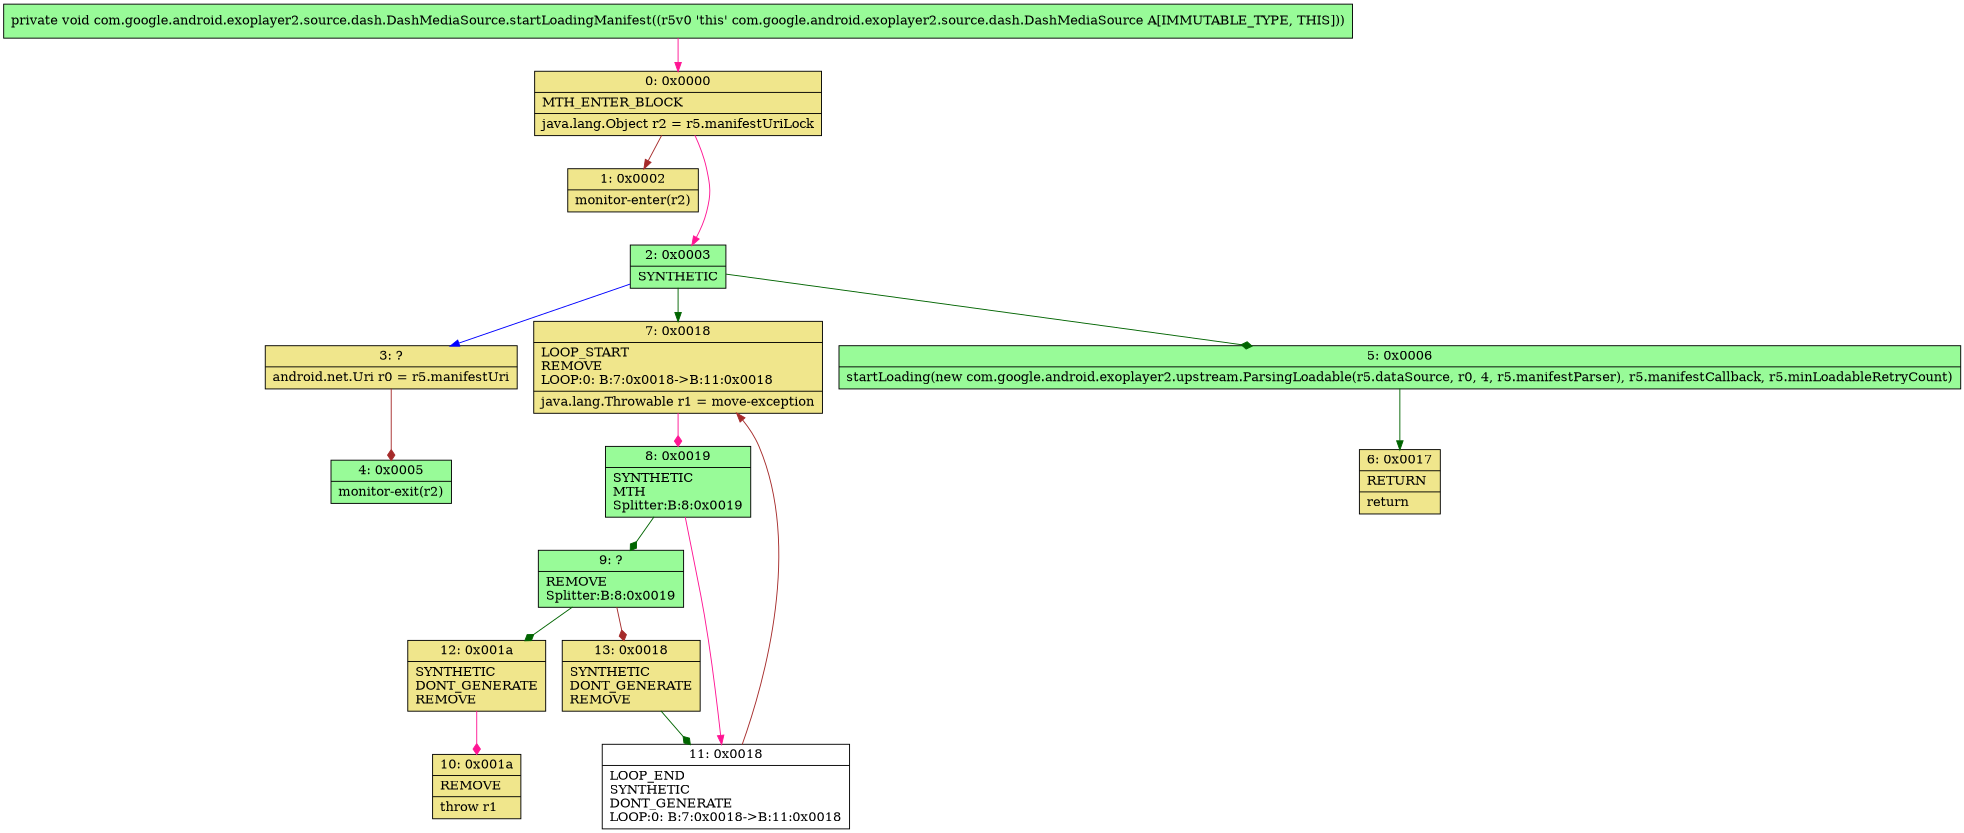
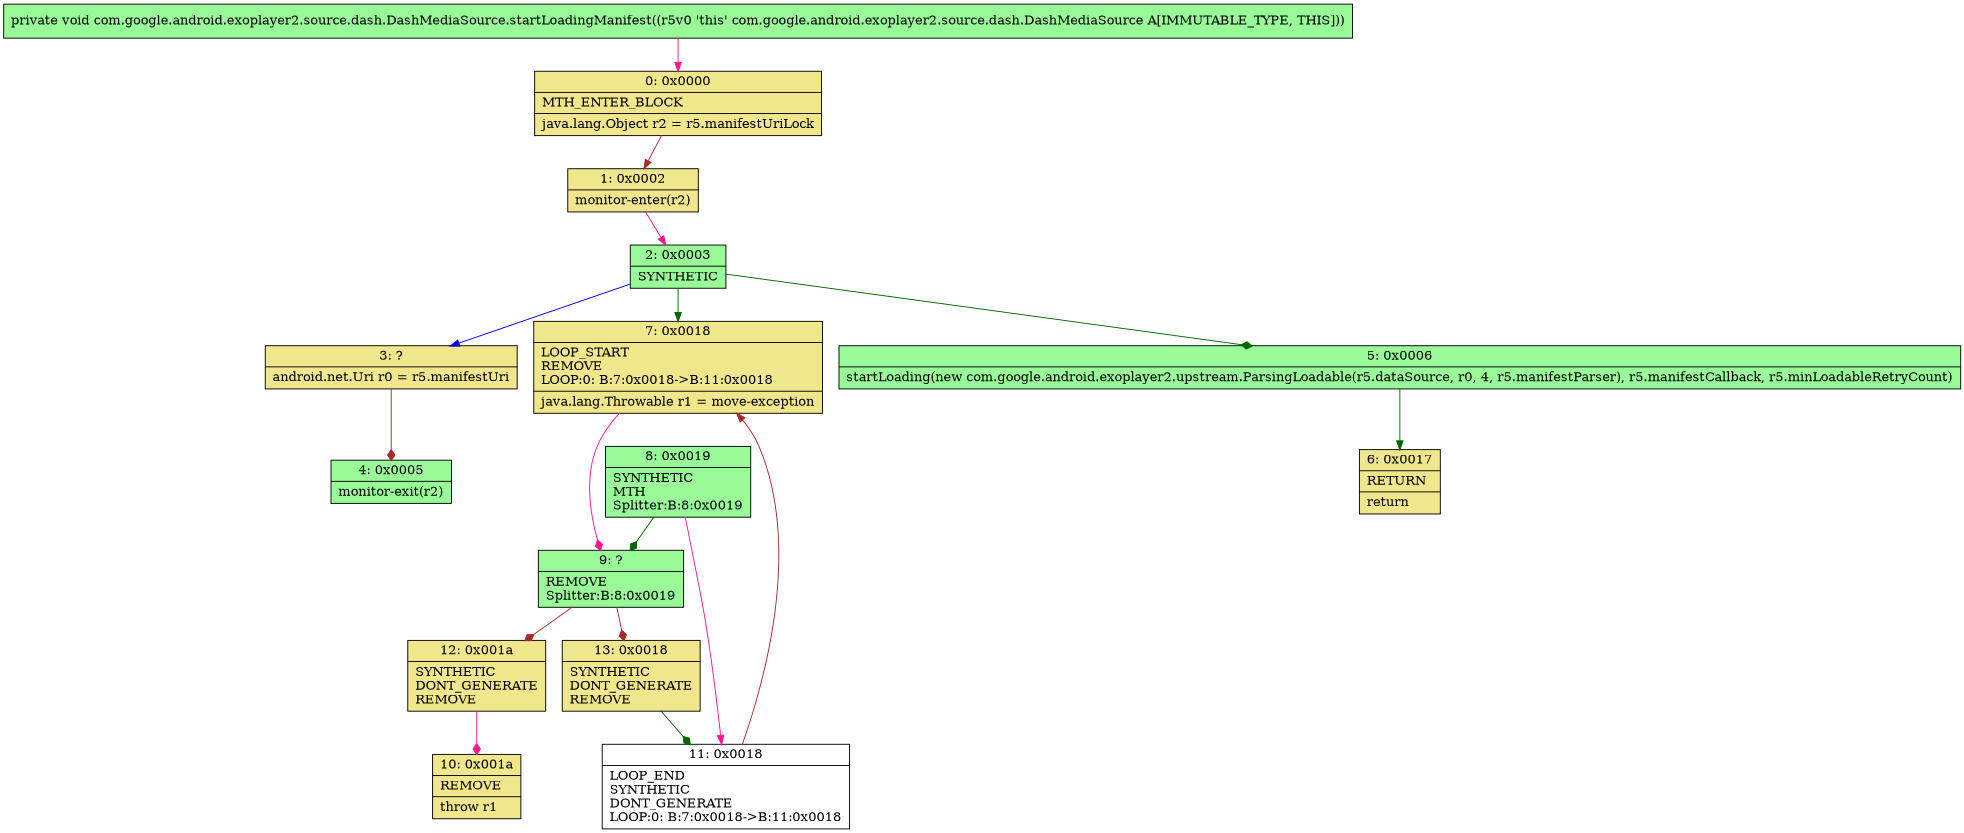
(710, 186) -> (653, 225)
(678, 424) -> (591, 473)
(553, 621) -> (553, 621)
